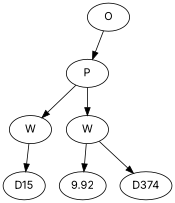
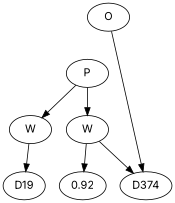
(99, 41) -> (126, 98)
(24, 186) -> (24, 186)
(83, 186) -> (83, 186)
